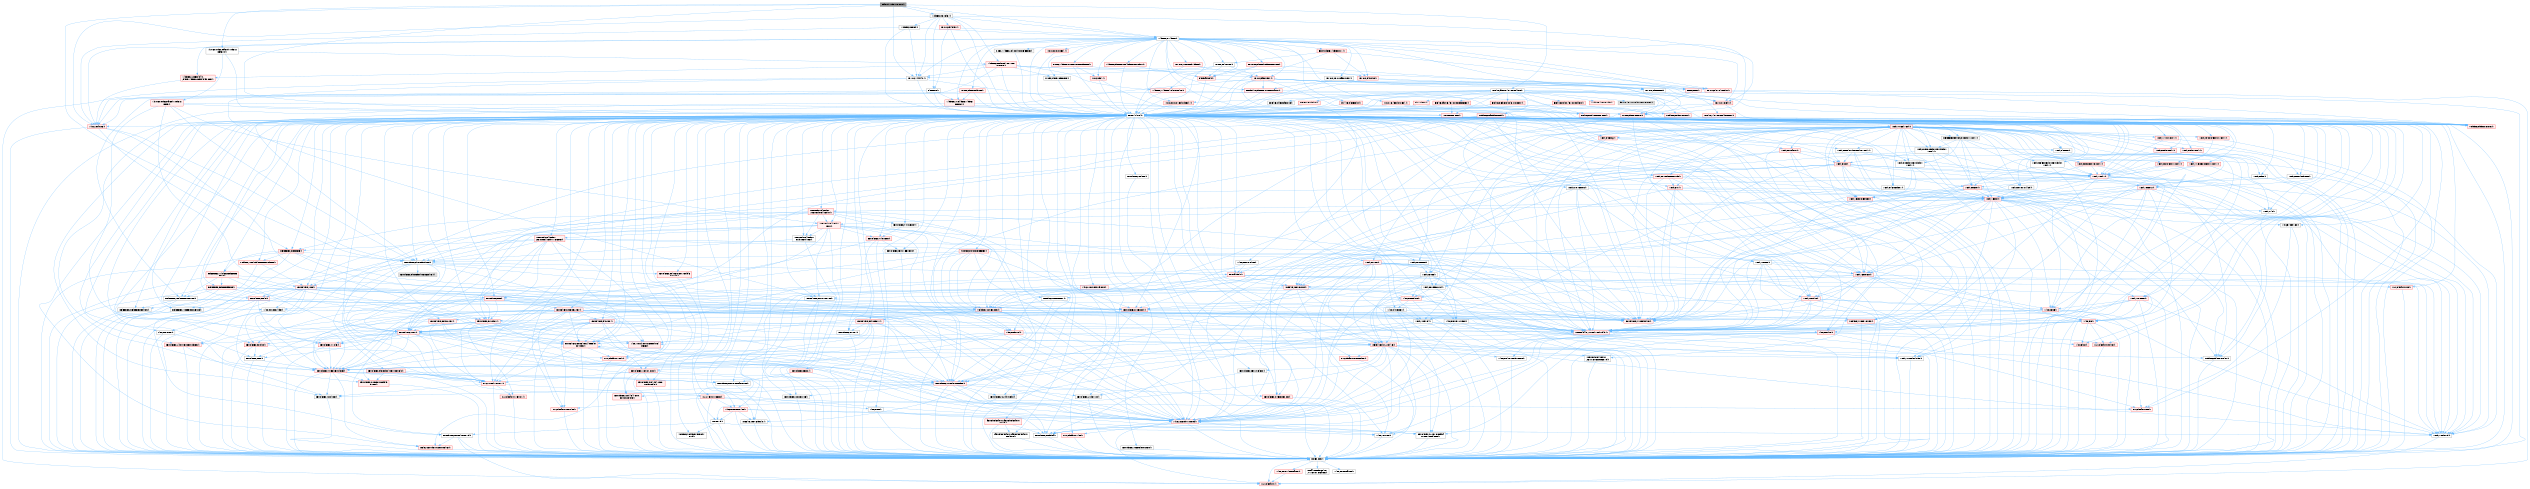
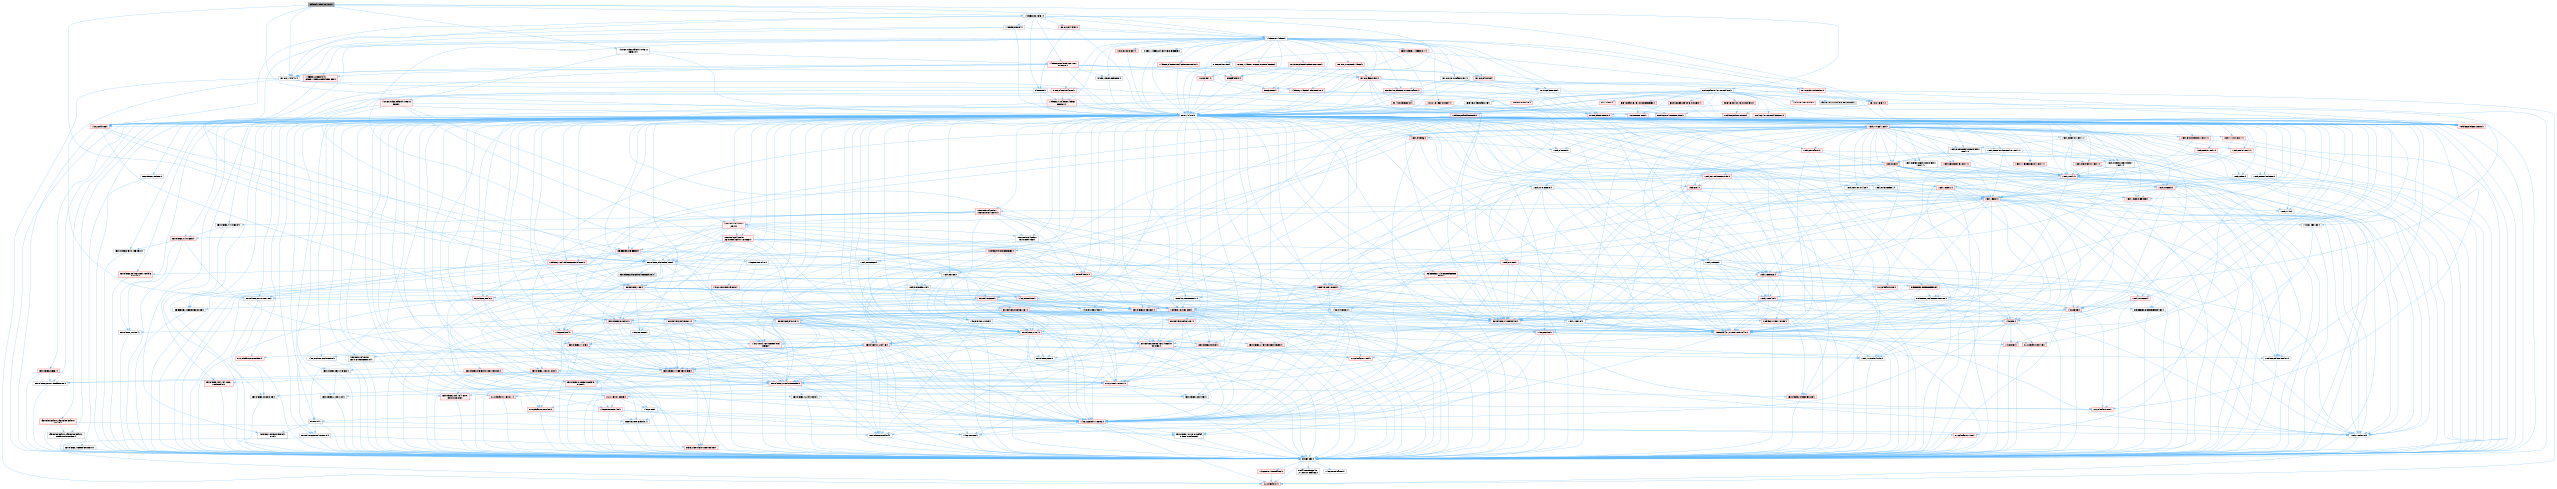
(1179, 103) -> none
(1961, 138) -> (2073, 138)
(1011, 435) -> (66, 435)
(1953, 444) -> (2425, 454)
